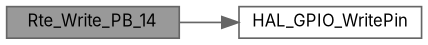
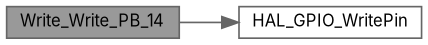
(93, 22) -> (93, 22)
